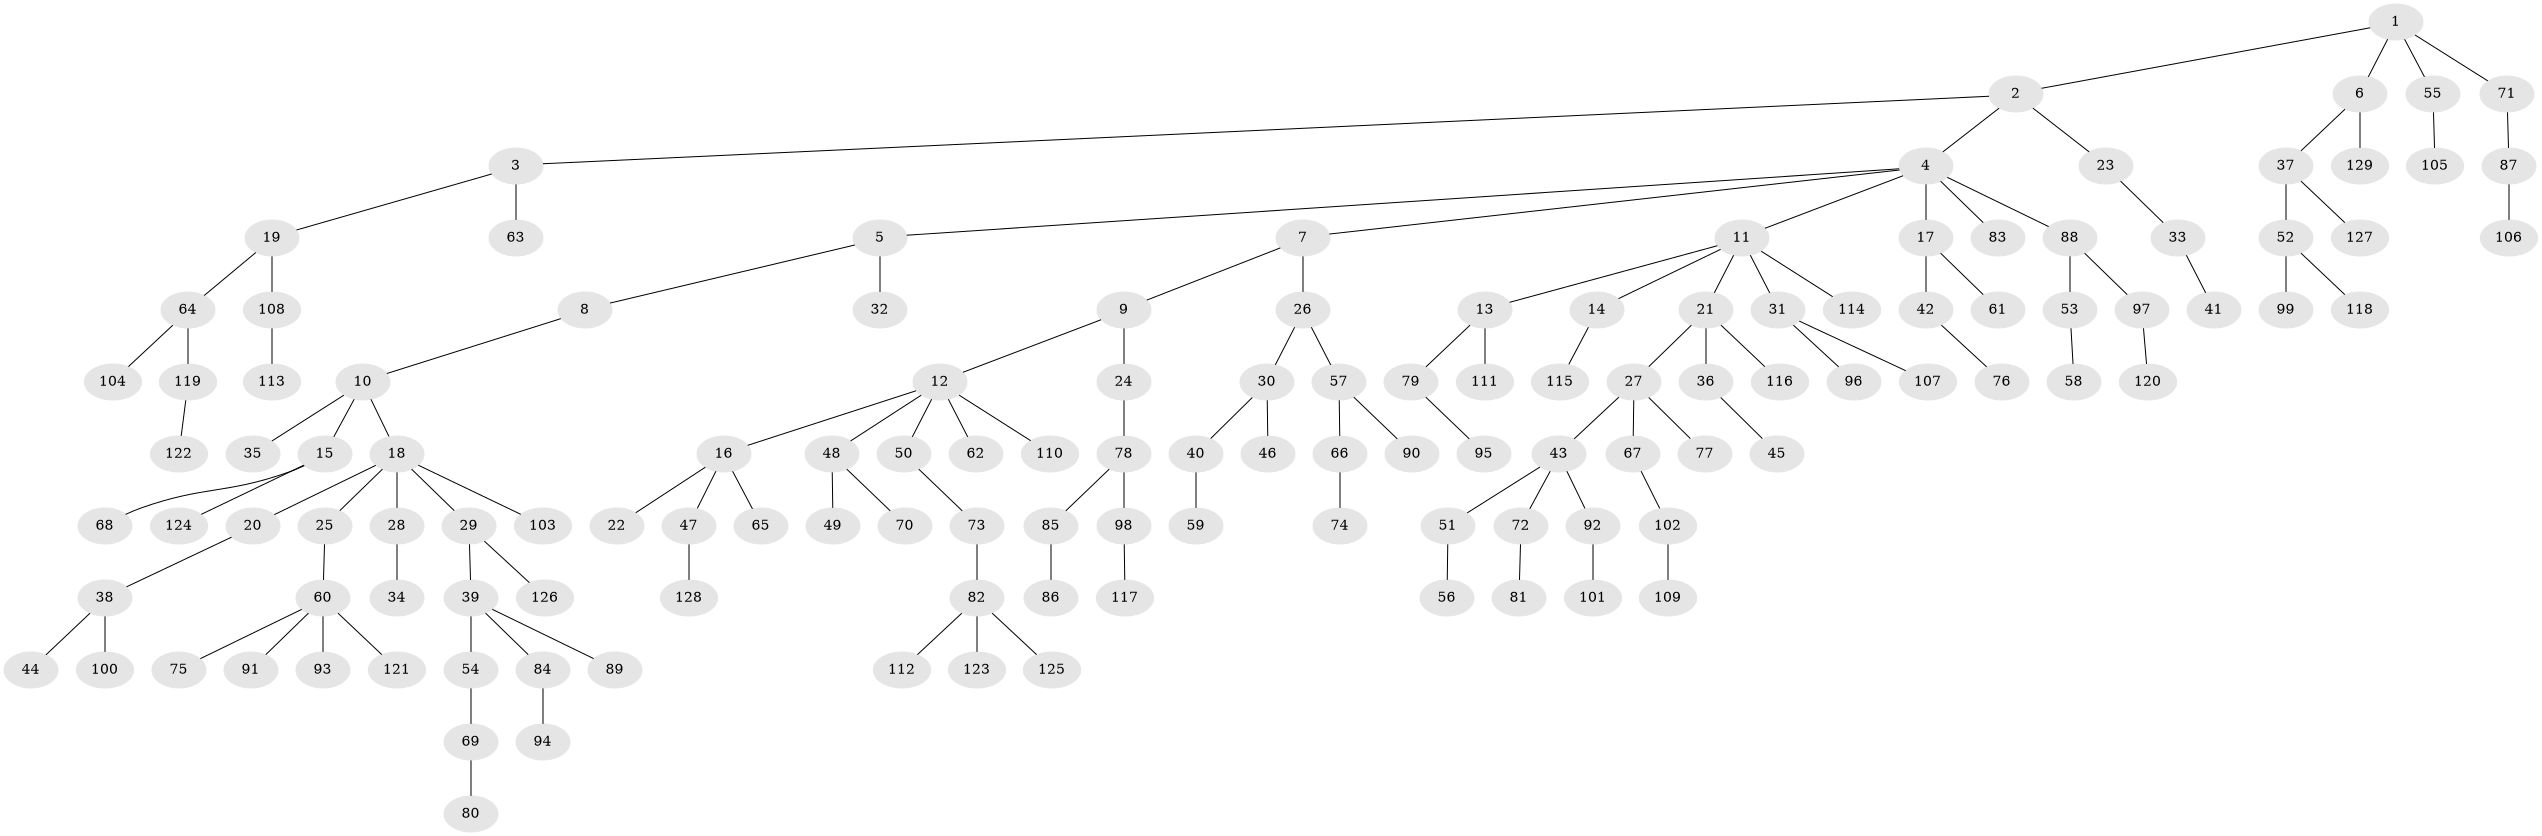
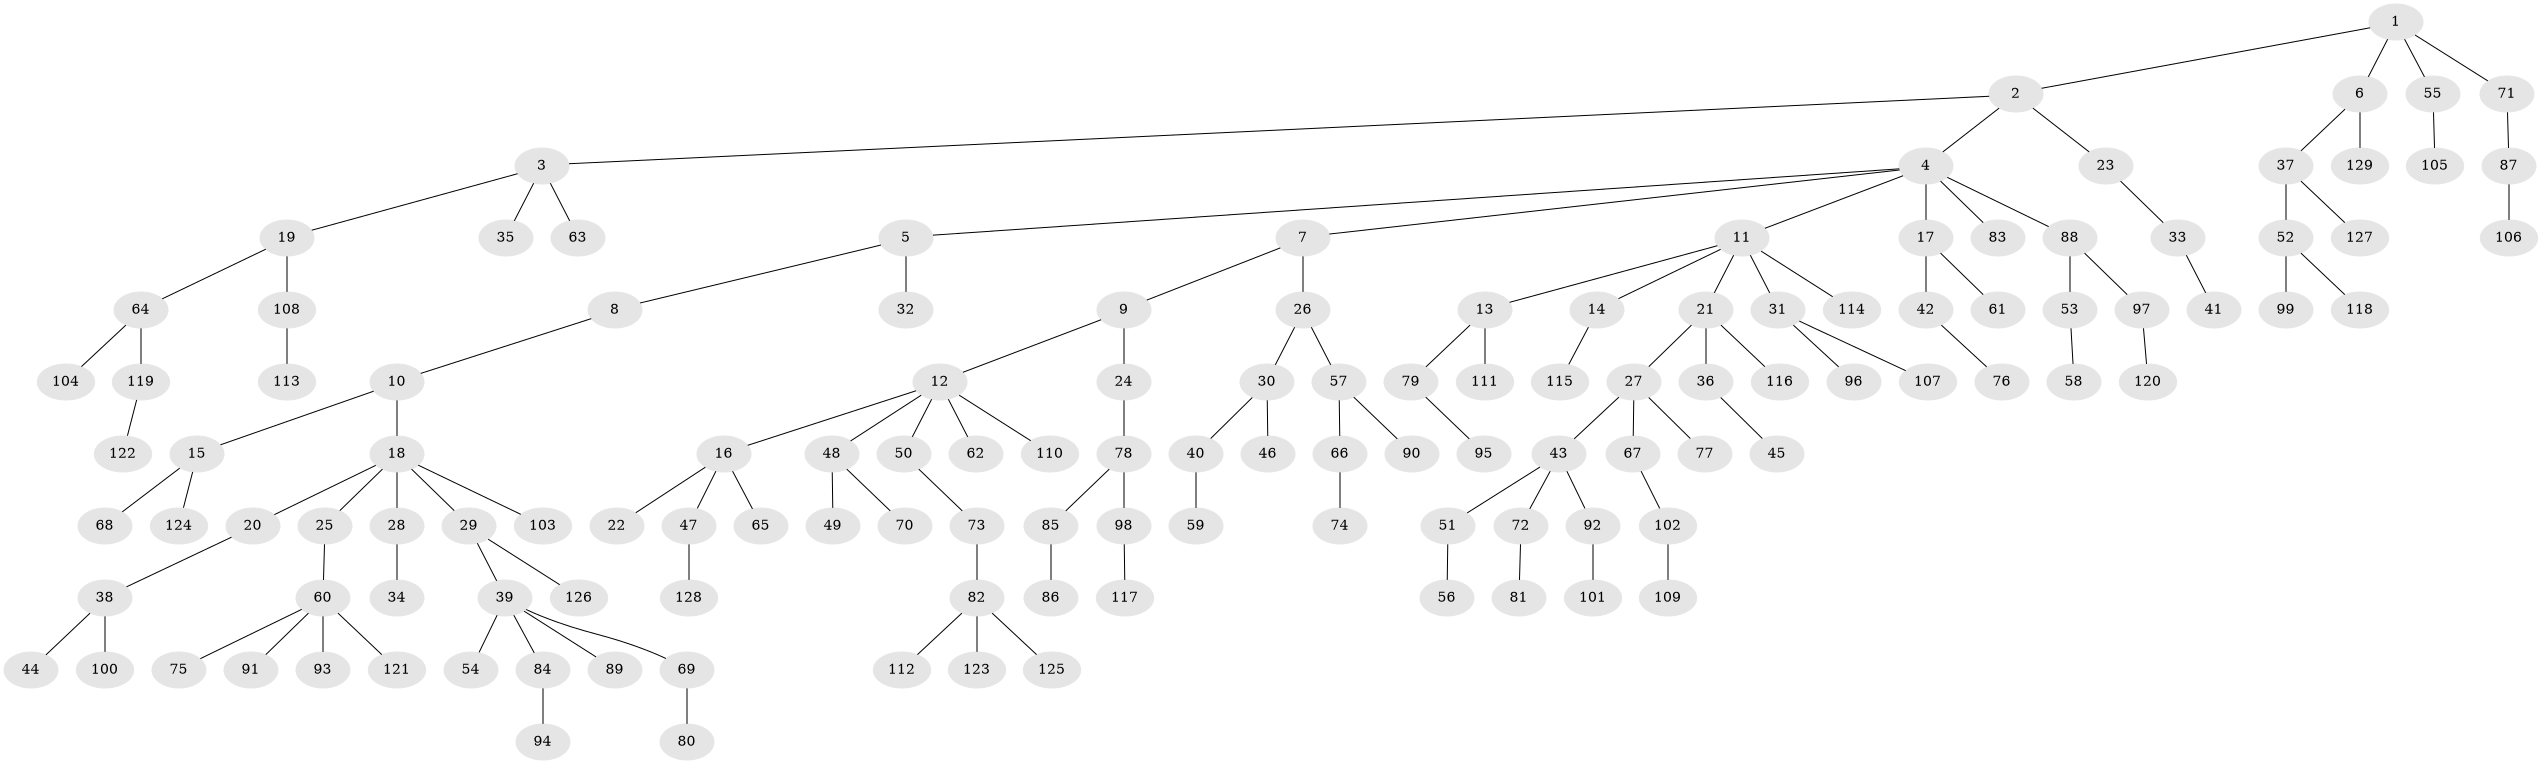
(308, 418) -> (524, 202)
(471, 706) -> (596, 634)
